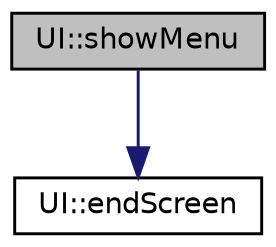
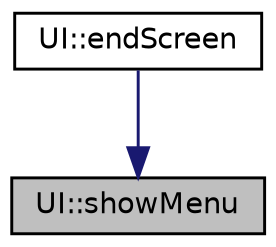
(138, 109) -> (138, 109)
